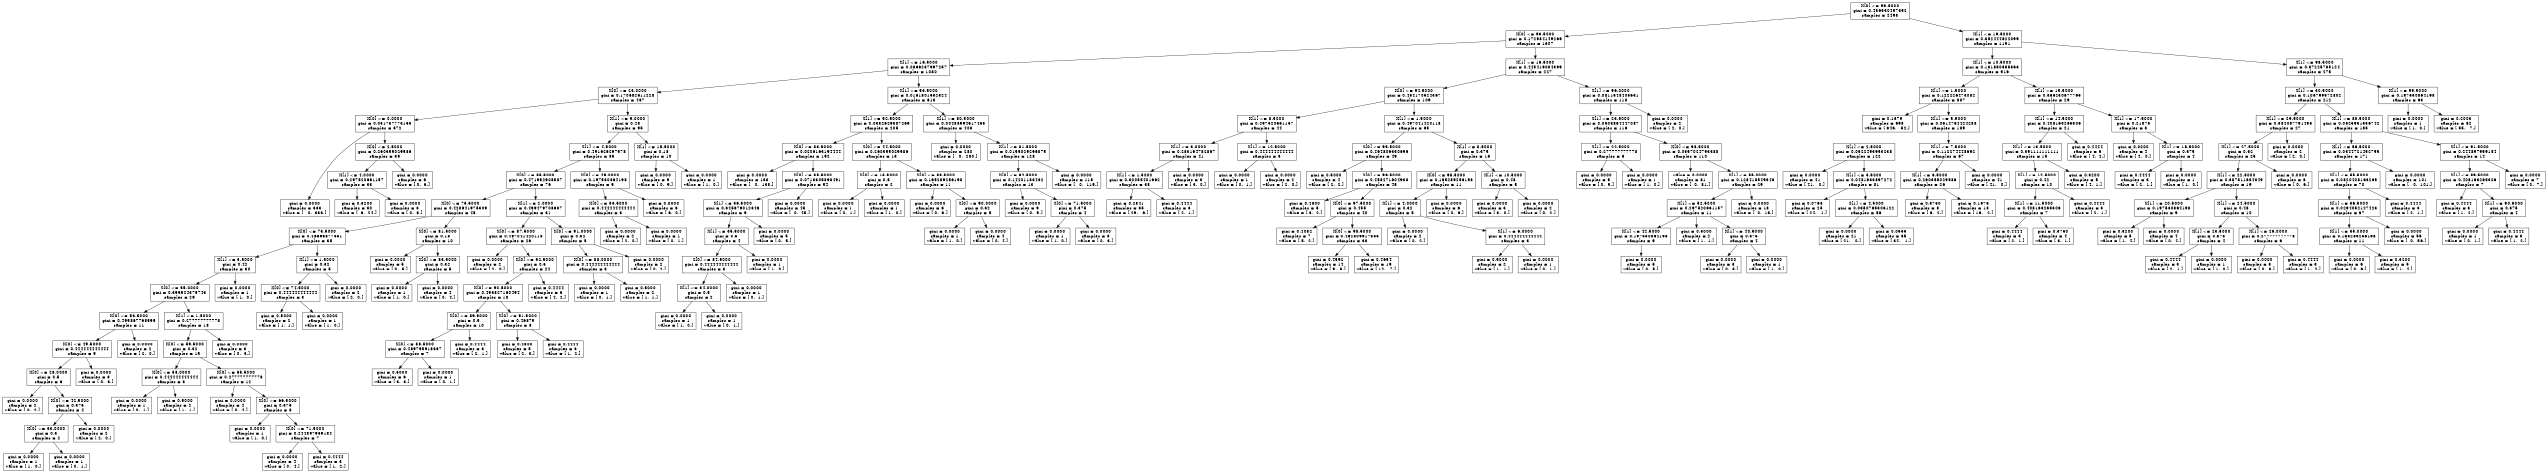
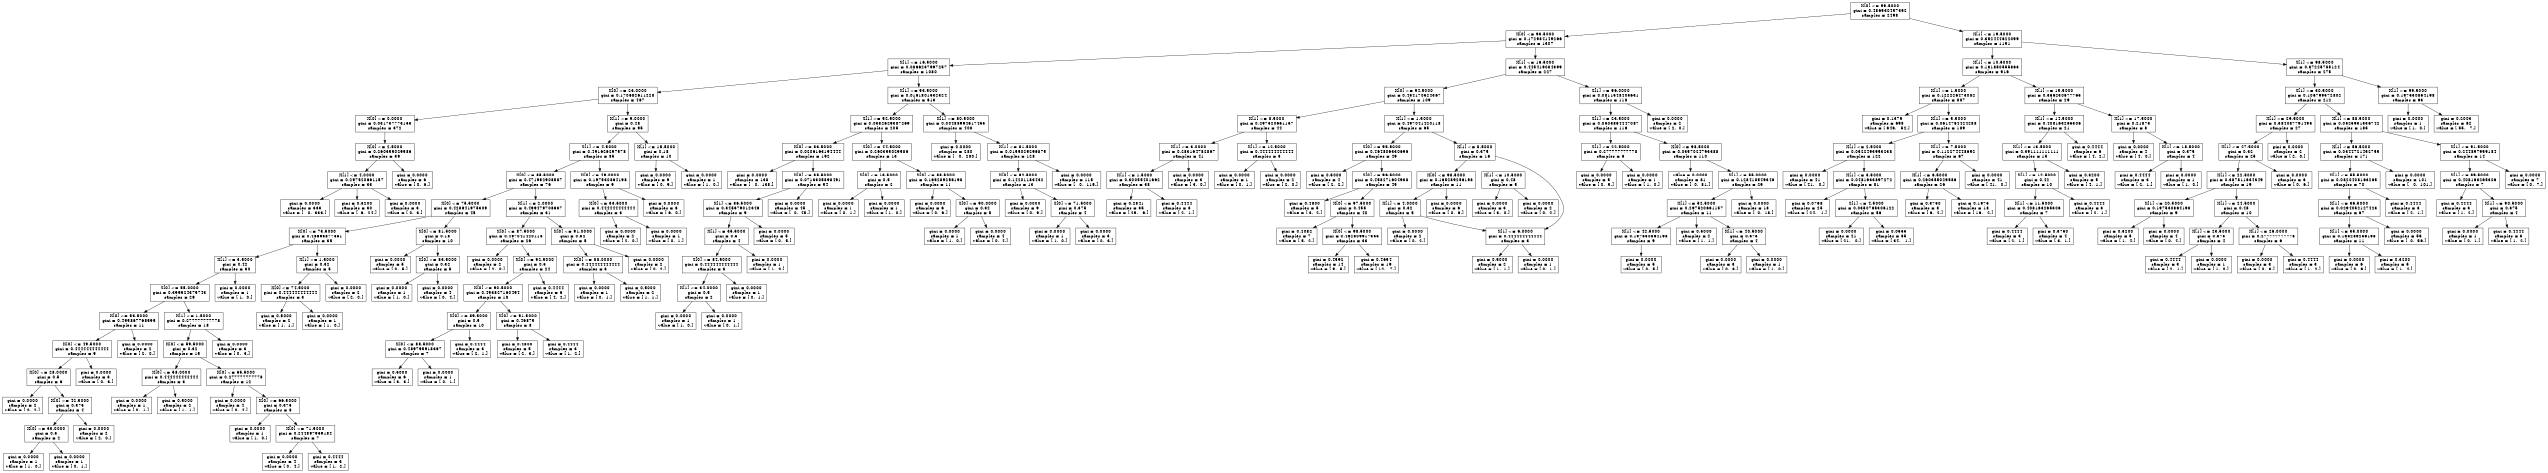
none -> (1908, 137)
(334, 159) -> (332, 193)
(1488, 165) -> (1547, 182)
